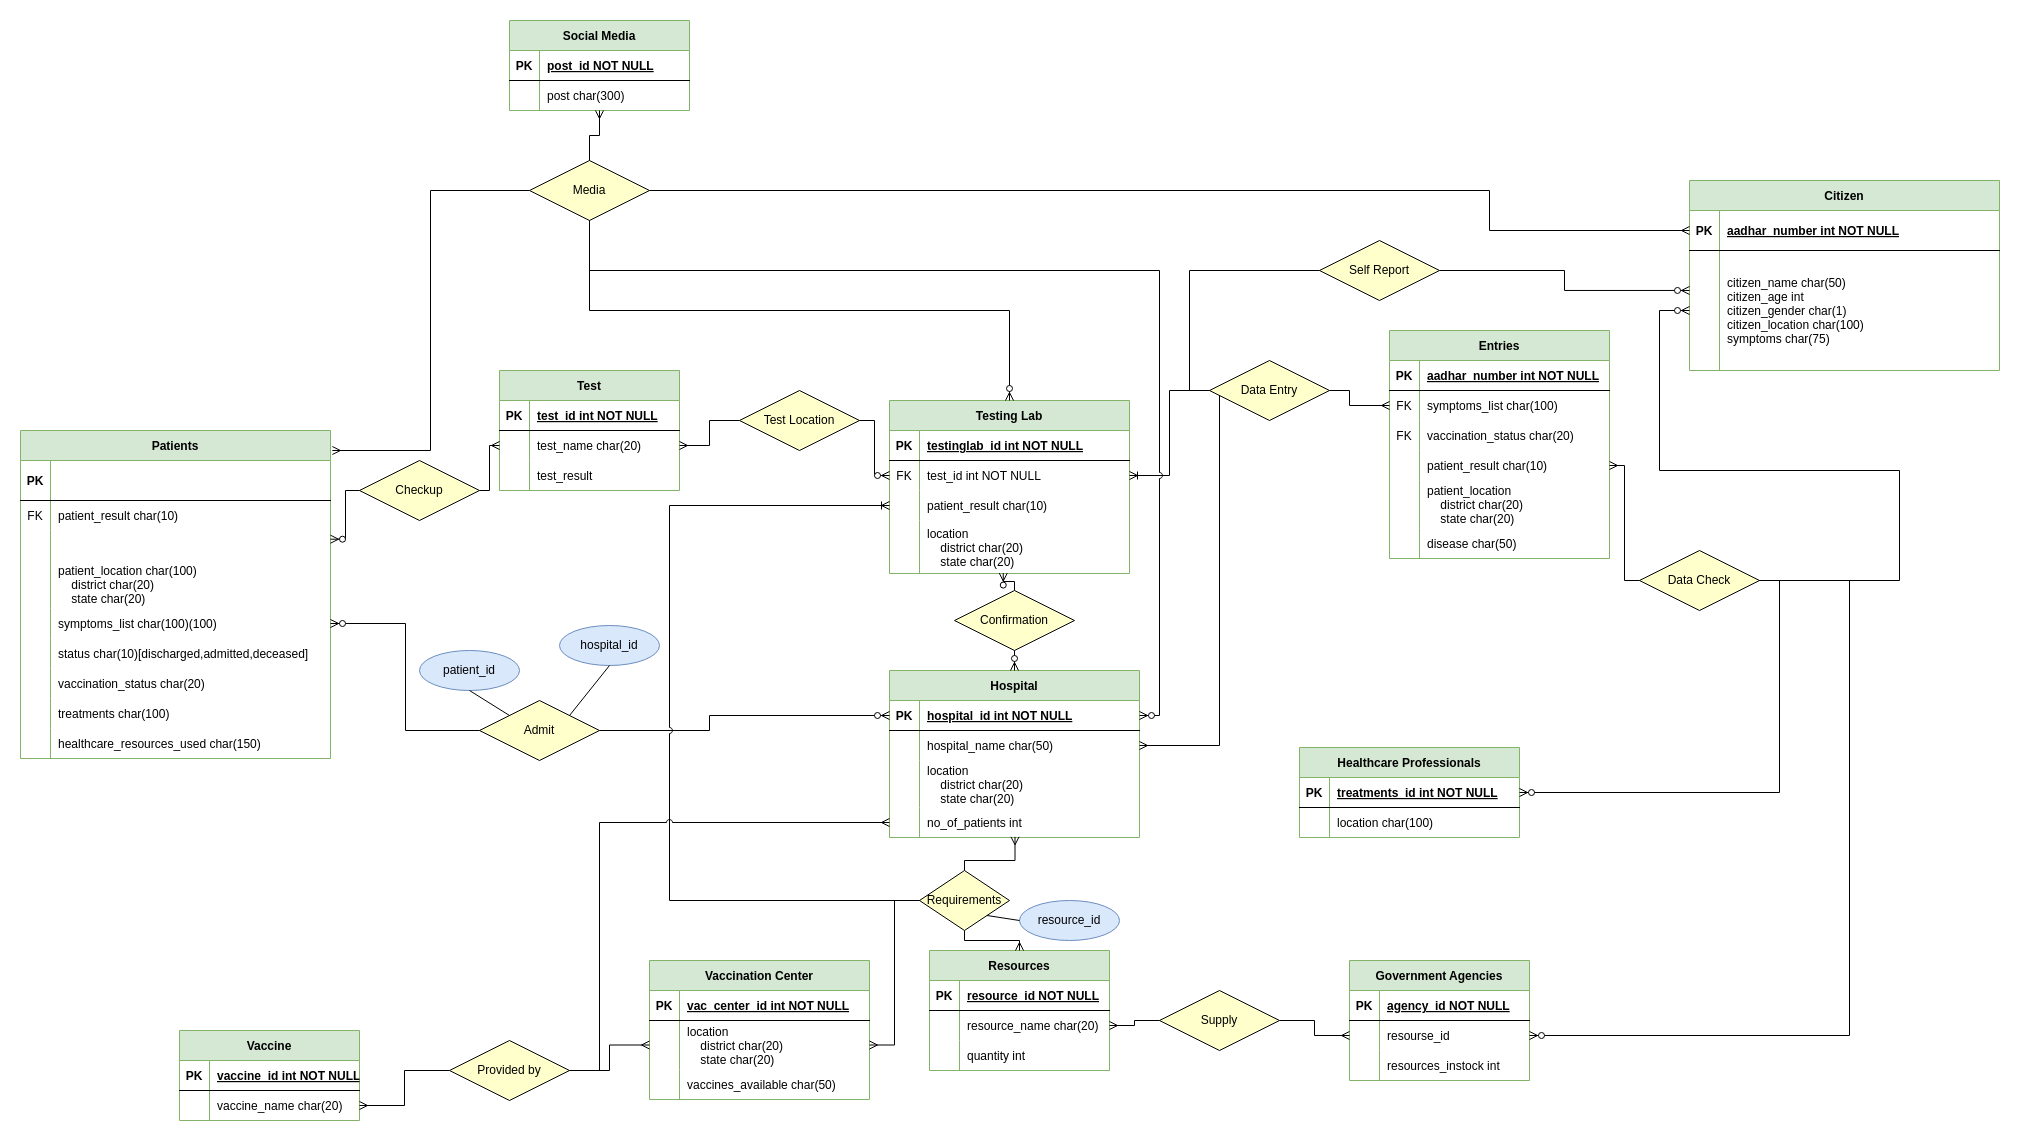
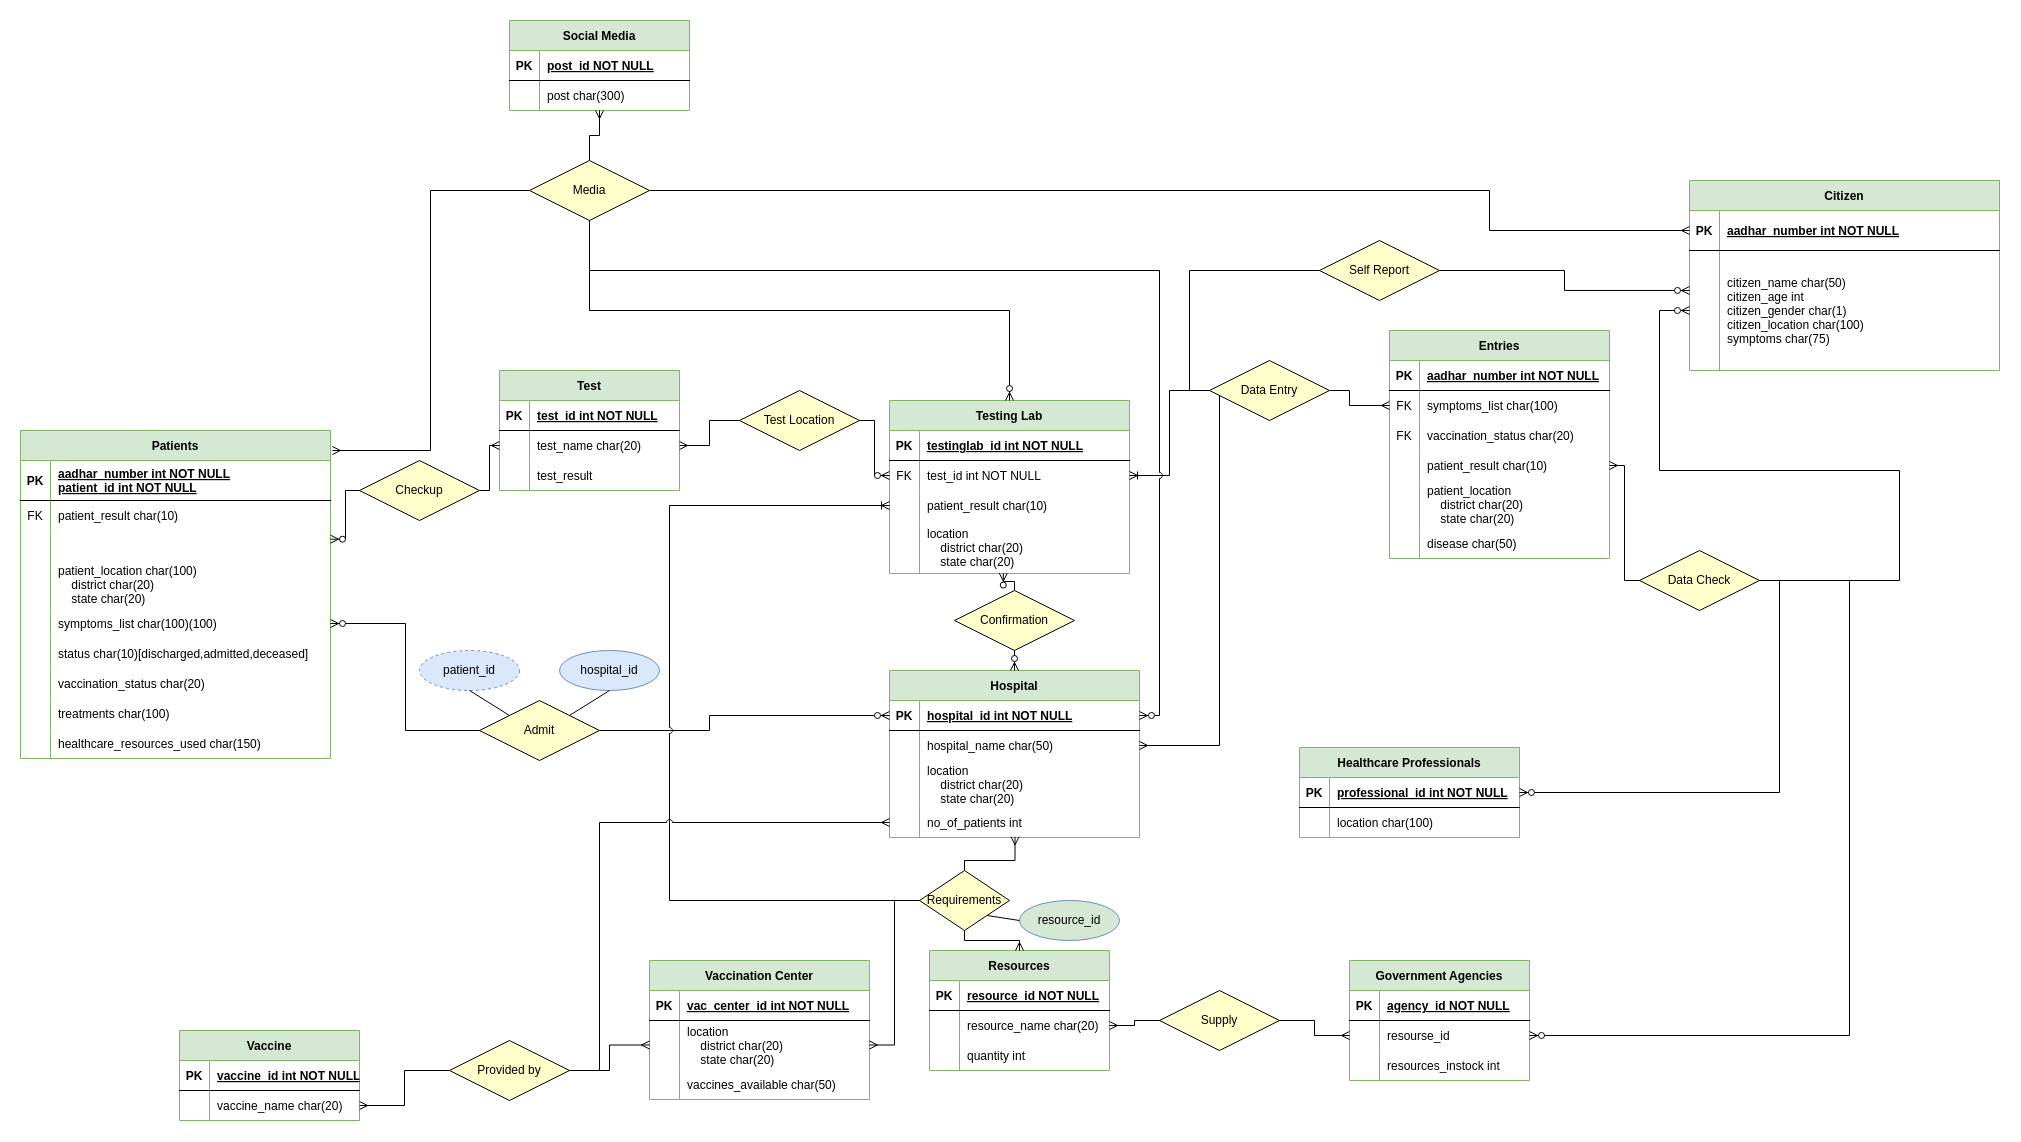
none -> (191, 481)
(610, 646) -> (610, 671)
(470, 671) -> (470, 671)
(1417, 793) -> (1420, 793)
(1070, 921) -> (1070, 921)
